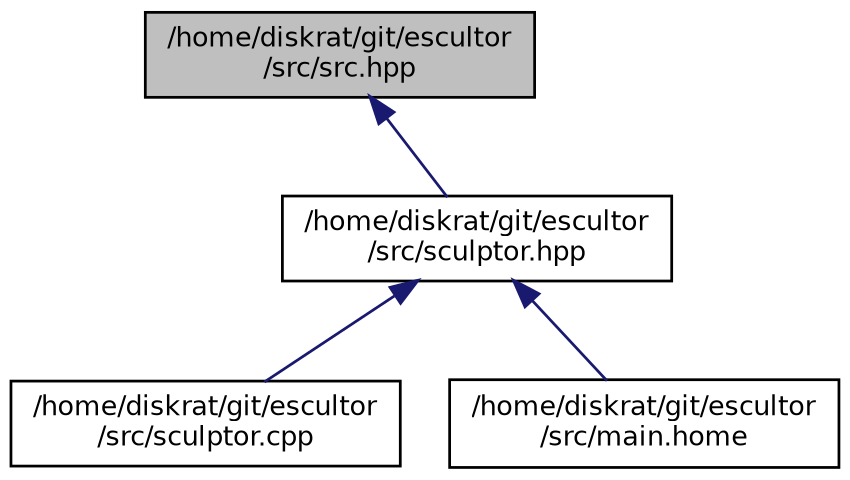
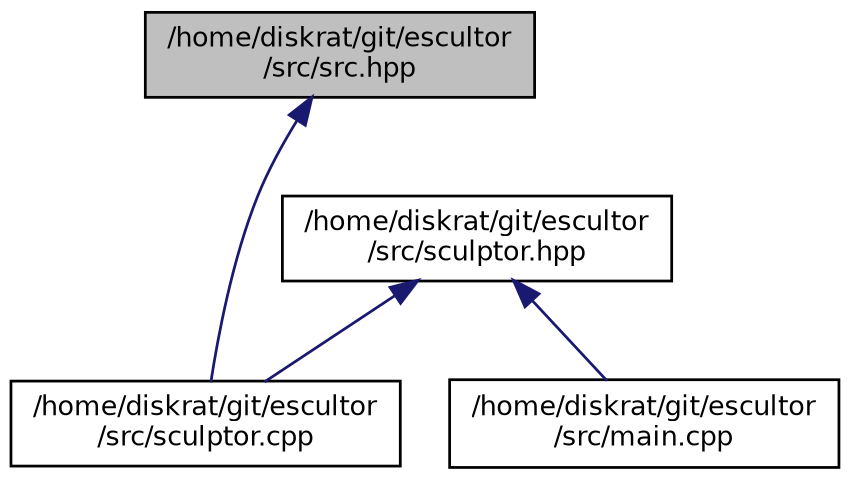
(417, 158) -> (240, 247)
(644, 424) -> (644, 424)
